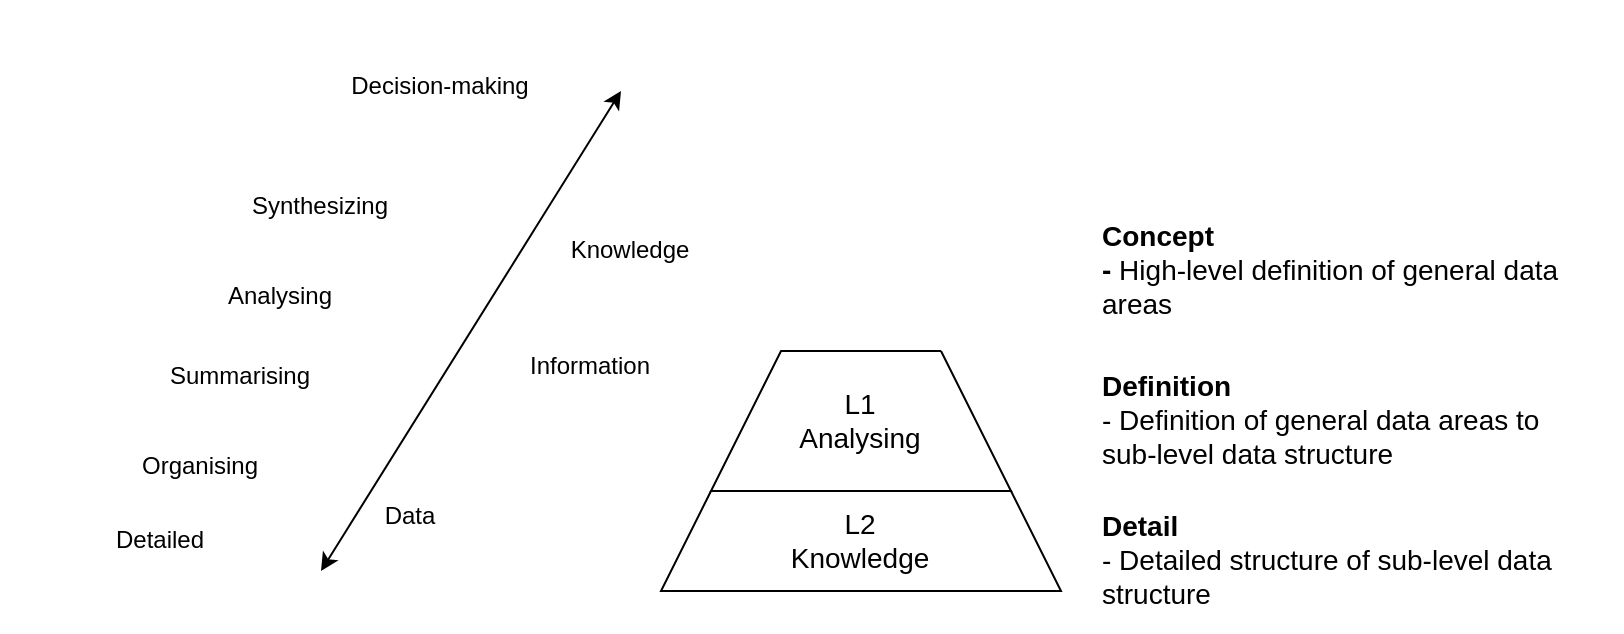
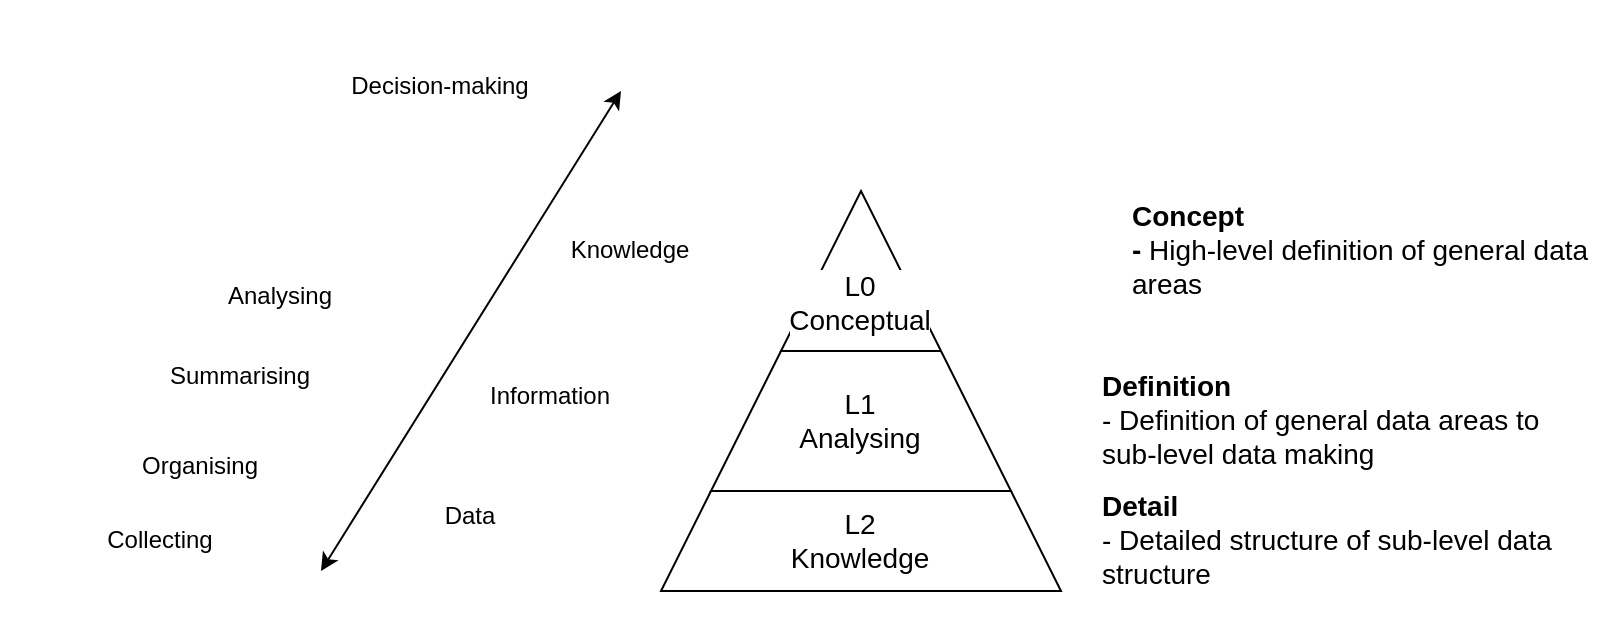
(321, 206) -> none
none -> (861, 271)
(1341, 271) -> (1371, 251)
(591, 366) -> (551, 396)
(1343, 421) -> (1343, 421)
(411, 516) -> (471, 516)
(161, 541) -> (161, 541)
(1341, 561) -> (1341, 541)
